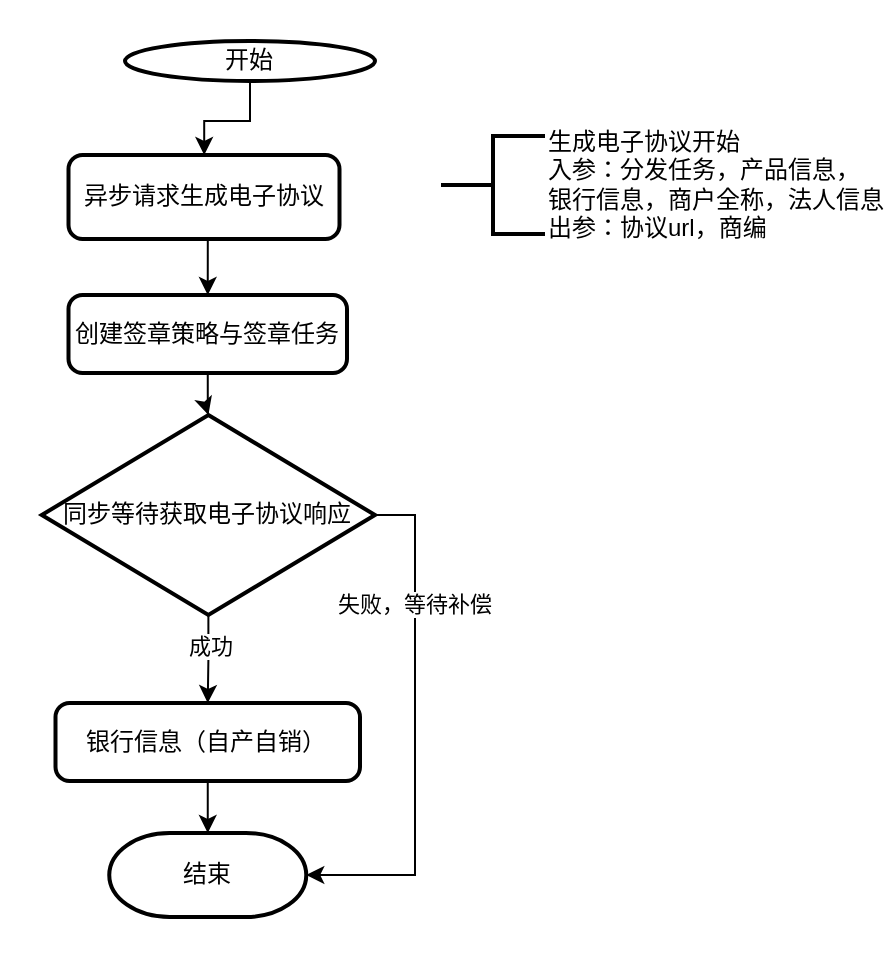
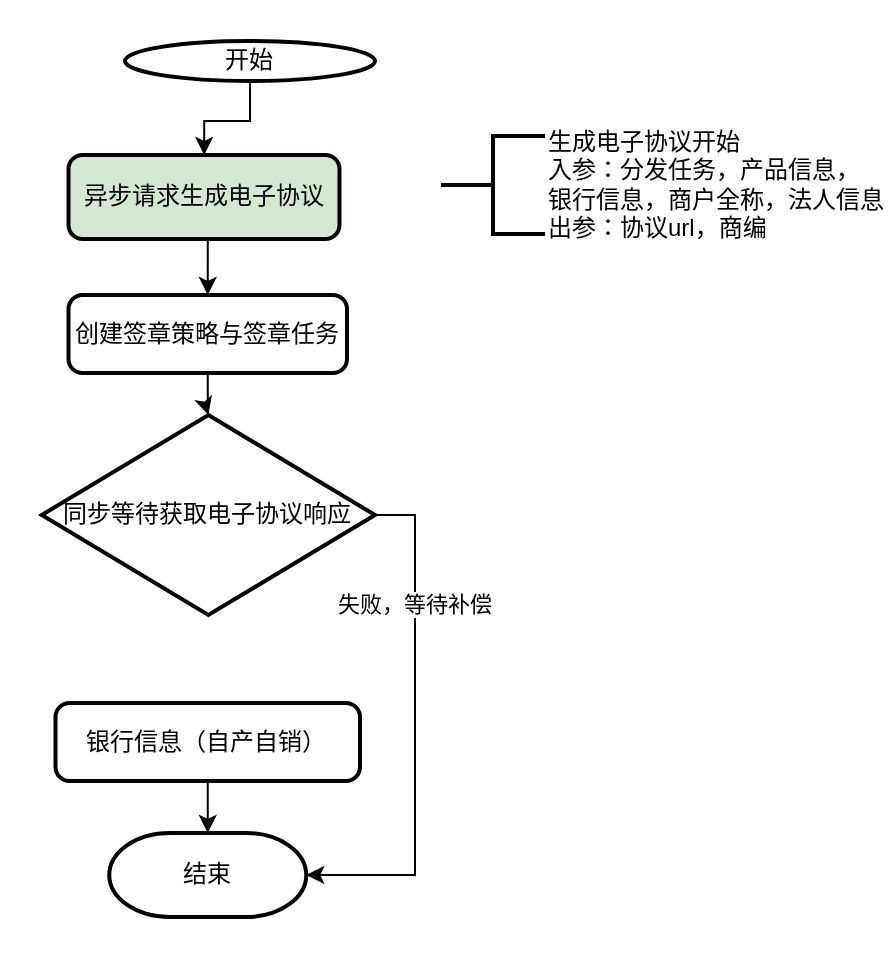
(204, 197) -> (204, 197)
(208, 652) -> none
